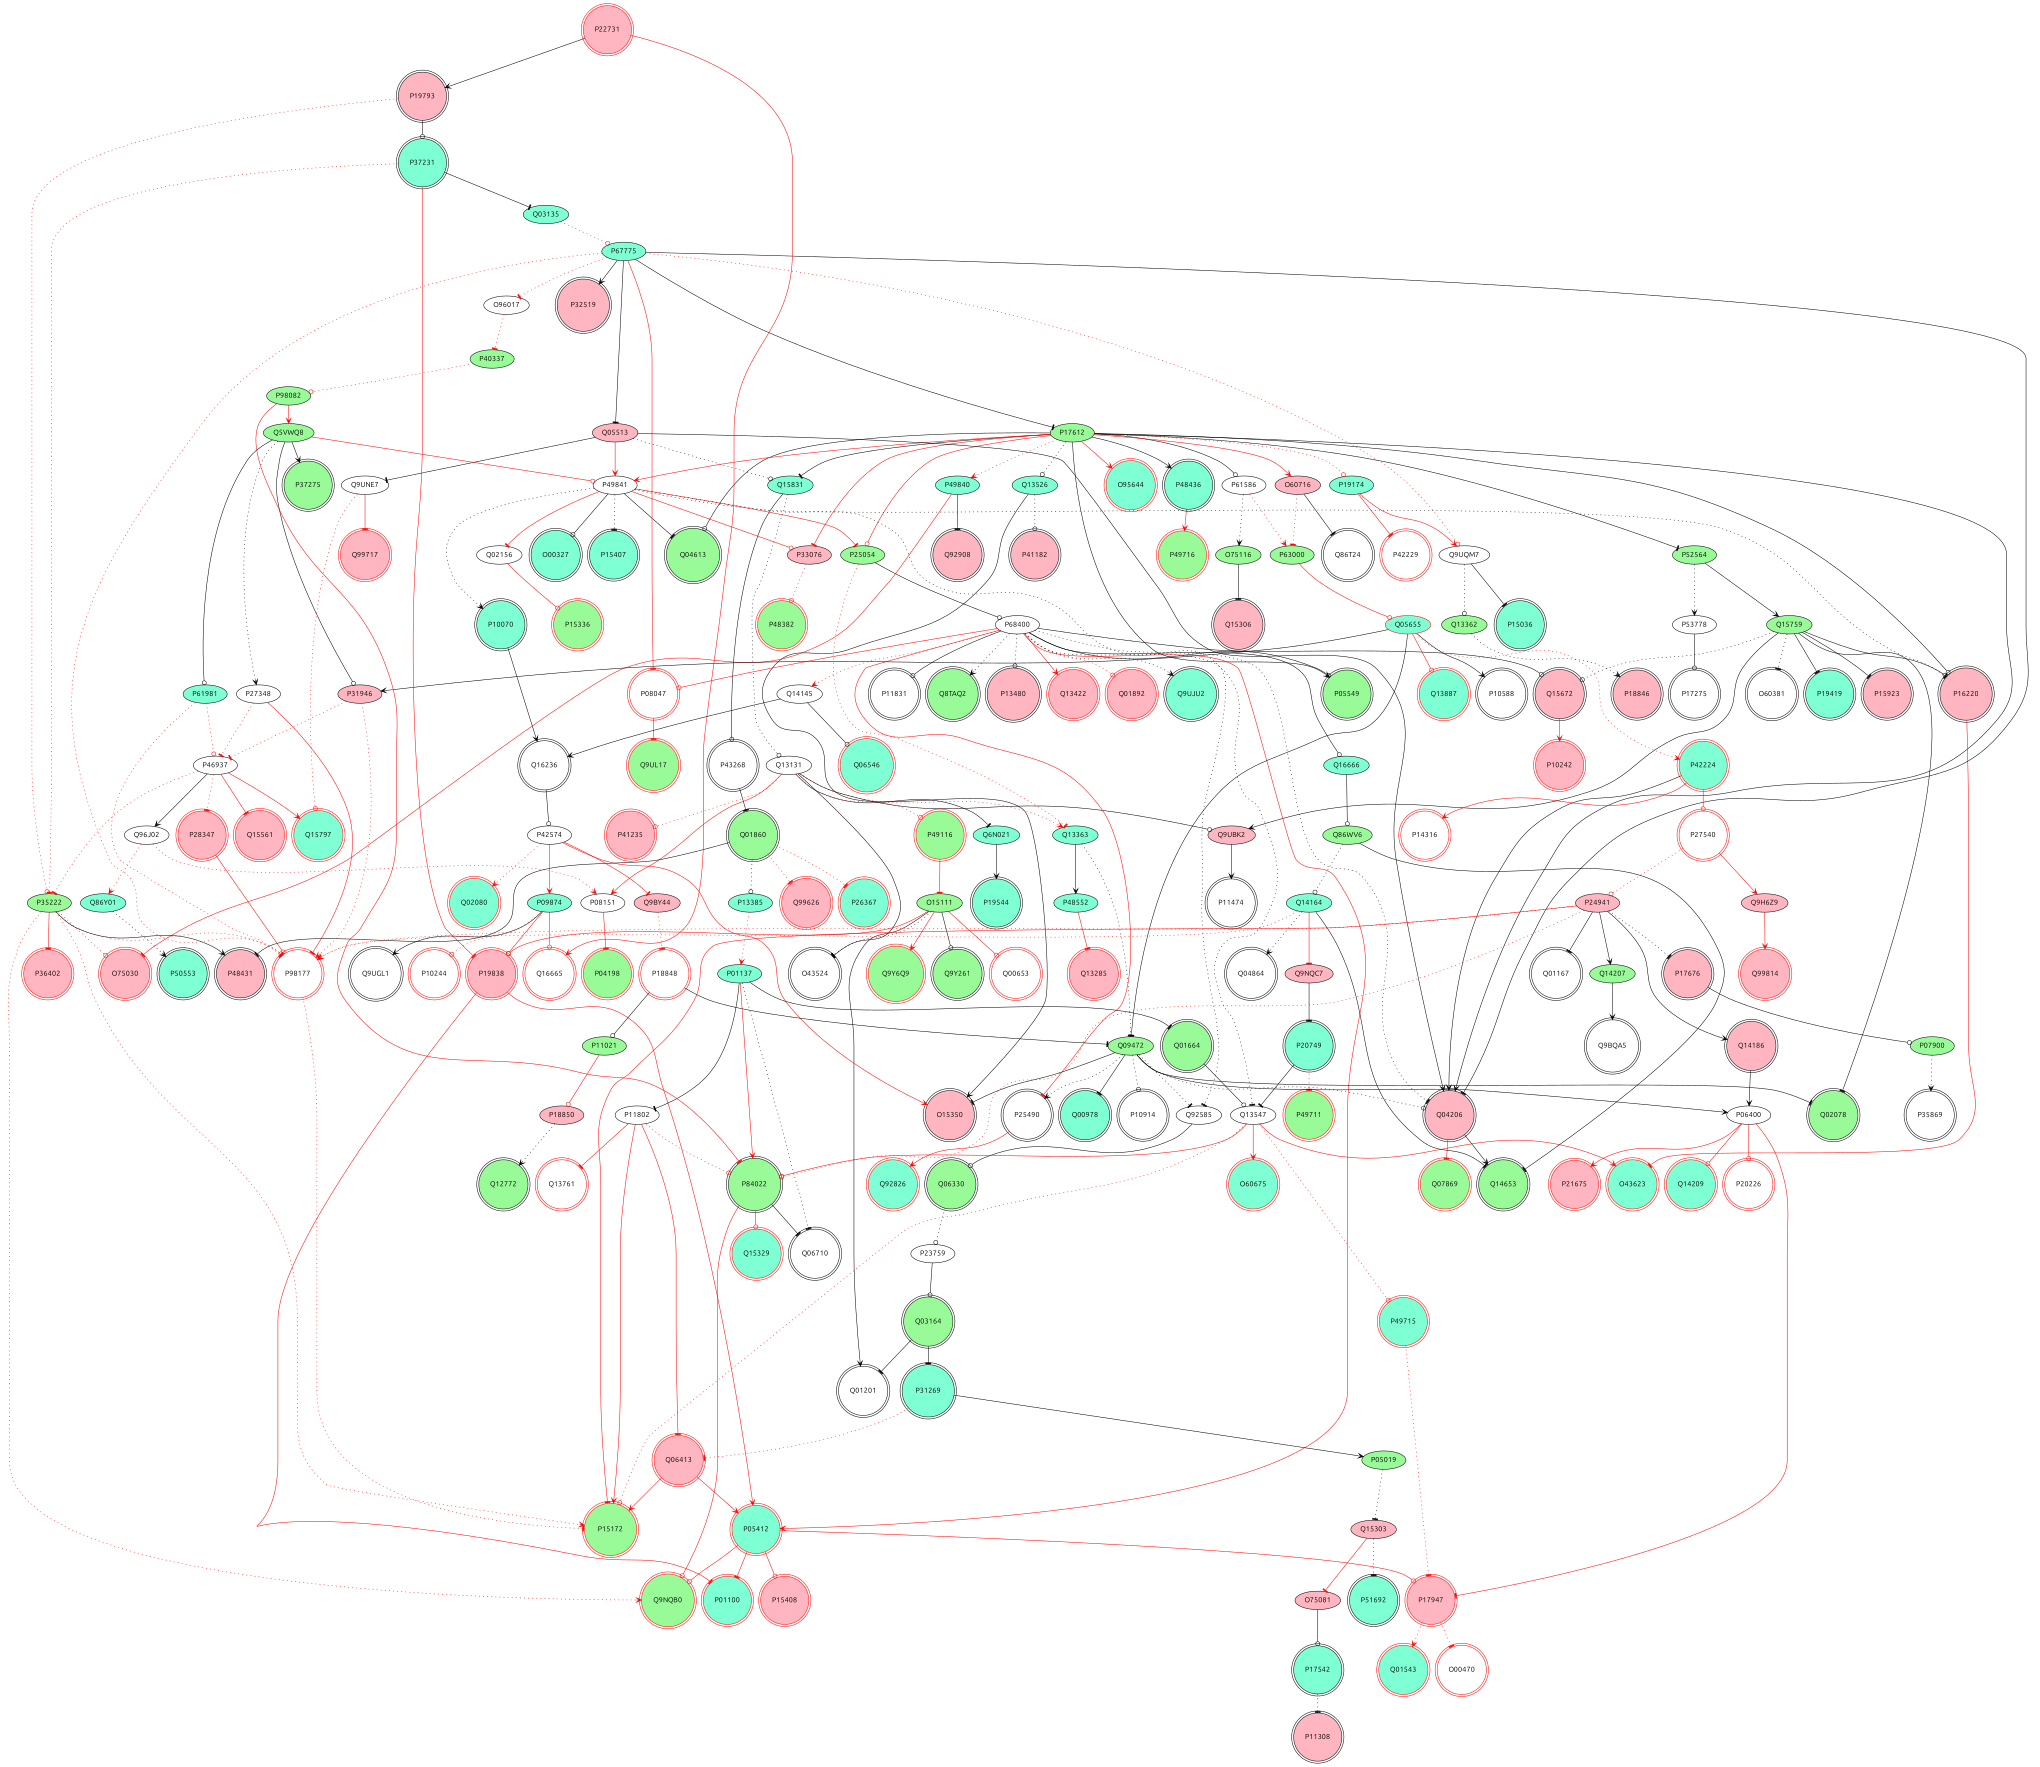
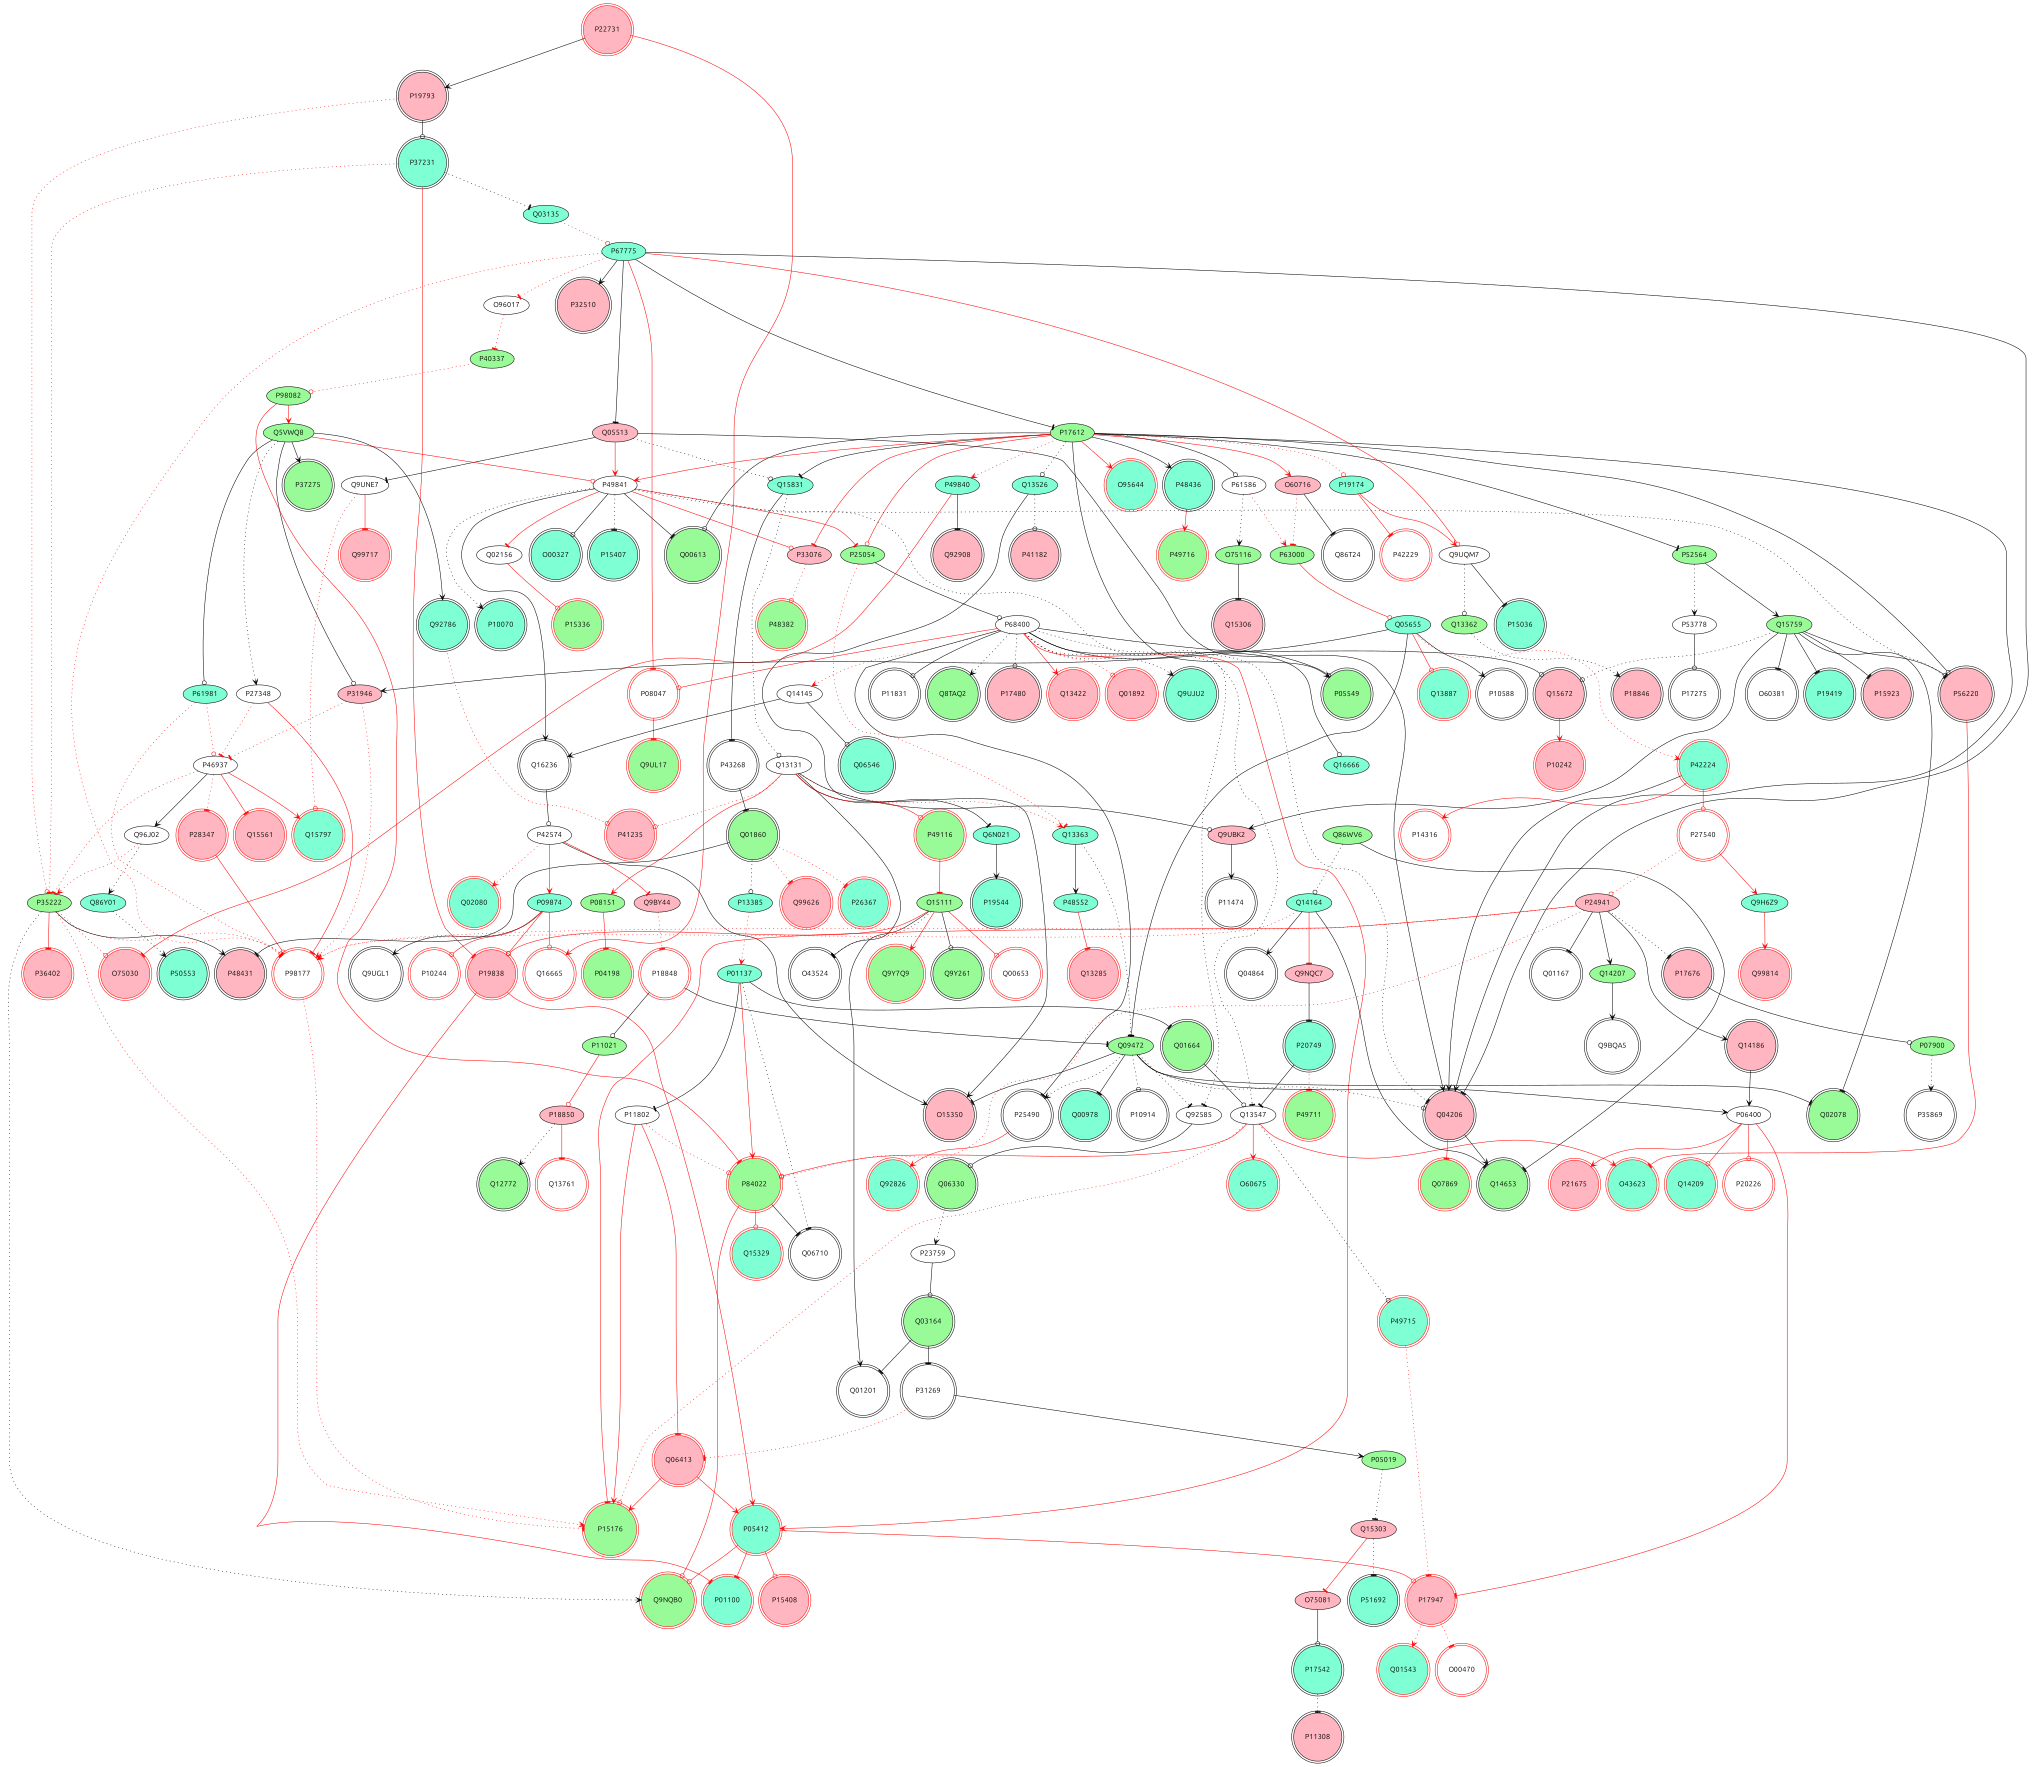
(486, 189) -> (486, 189)
(583, 305) -> (583, 305)
(1078, 334) -> (1078, 334)
(693, 555) -> (693, 555)
(739, 612) -> (739, 612)
none -> (443, 625)
(1408, 625) -> (1408, 625)
(1783, 651) -> (1783, 651)
(522, 692) -> (477, 586)
(1013, 694) -> (1013, 694)
(1966, 694) -> (1966, 694)
(867, 765) -> (867, 765)
(1049, 765) -> (1049, 765)
(1347, 798) -> none
(855, 801) -> (855, 801)
(126, 868) -> (126, 868)
(372, 869) -> (100, 868)
(603, 903) -> (603, 903)
(1765, 903) -> (1765, 903)
(1285, 932) -> (1285, 932)
(499, 935) -> (499, 935)
(763, 943) -> (763, 943)
(896, 974) -> (896, 974)
(605, 1145) -> (562, 1141)
(755, 1184) -> (755, 1184)
(1323, 1211) -> (1323, 1211)
(941, 1224) -> (941, 1224)
(928, 1391) -> (928, 1391)
(37, 1507) -> (37, 1507)
(611, 1529) -> (611, 1529)
